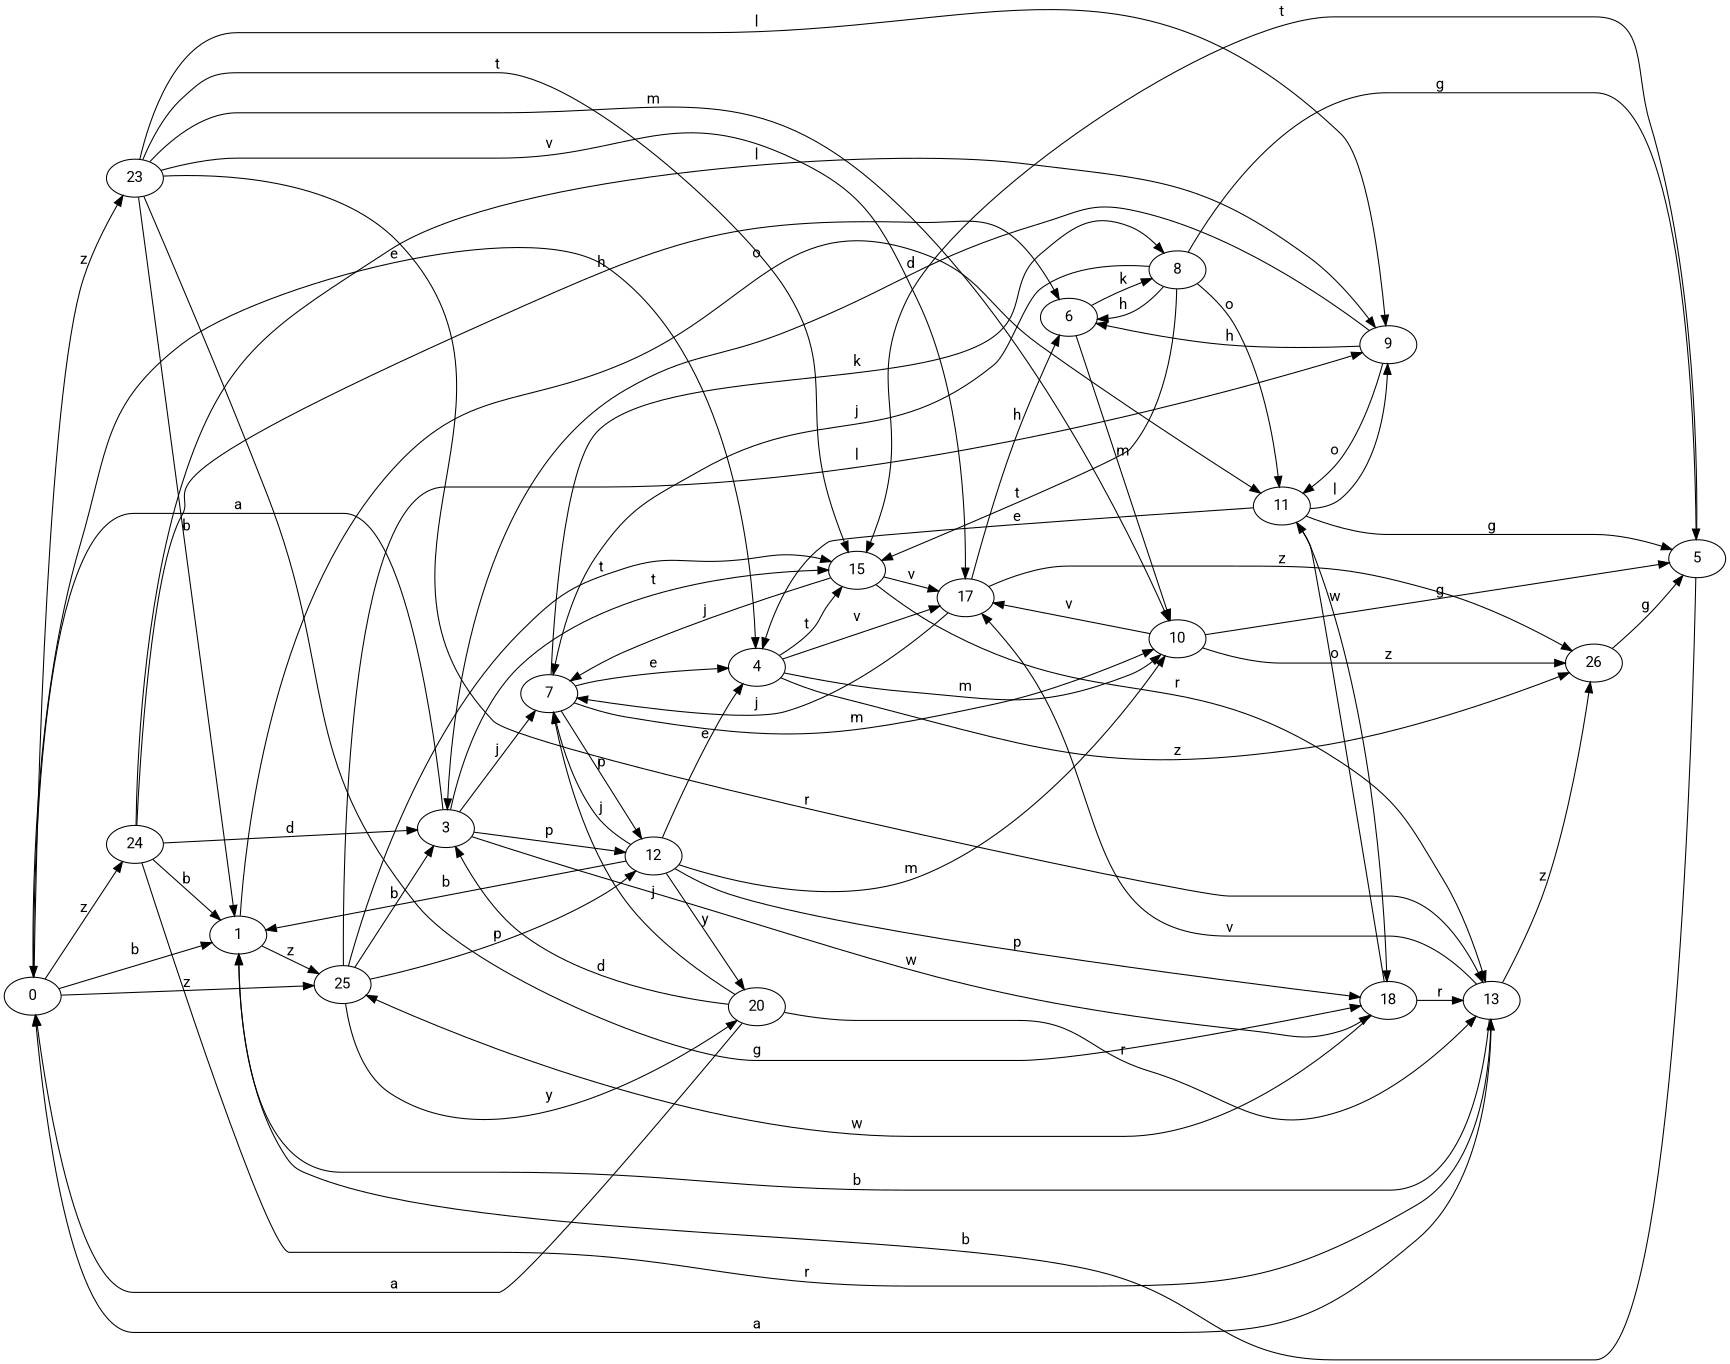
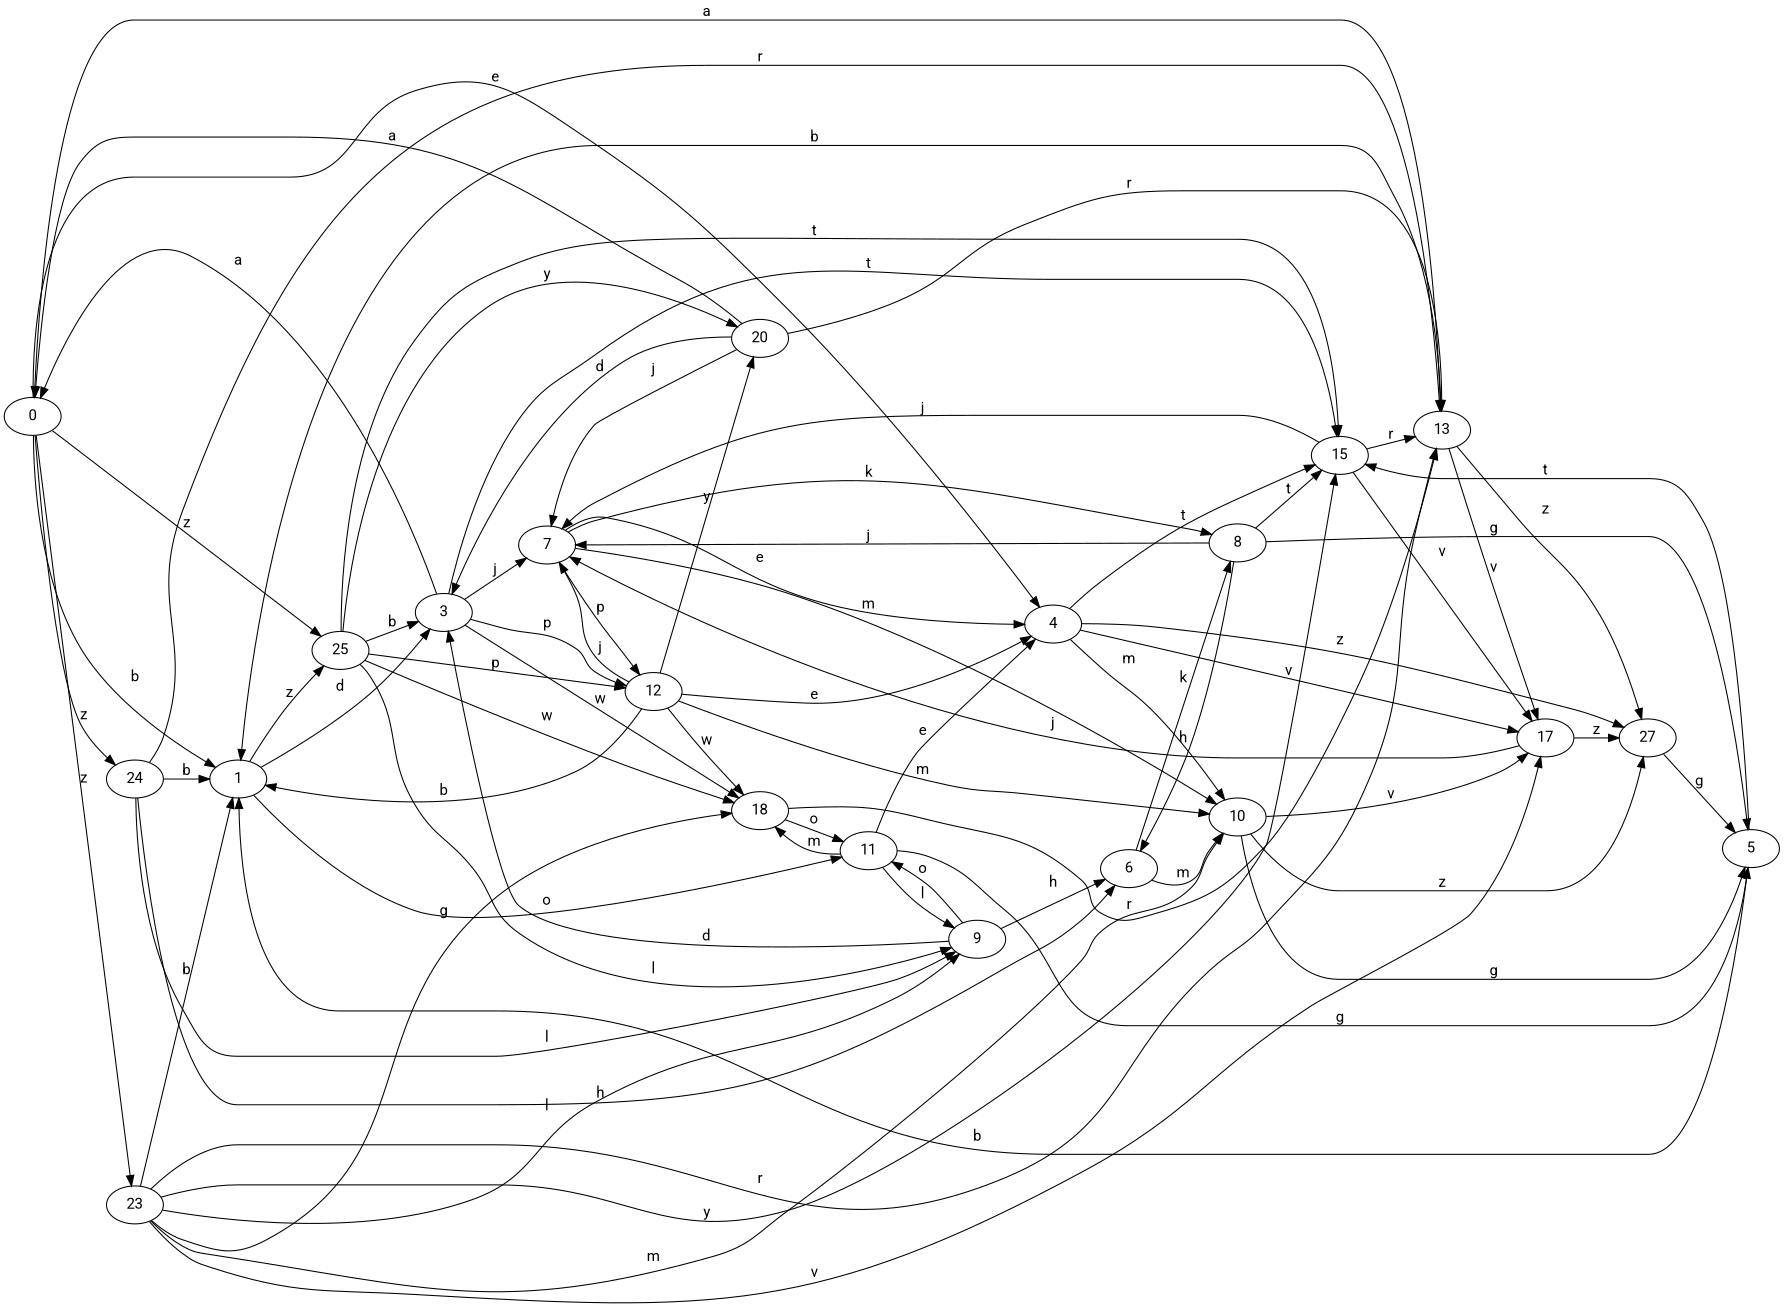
(498, 65) -> (707, 1213)
(1255, 372) -> none
(1008, 460) -> none
(1335, 597) -> (814, 842)
(1594, 663) -> (1648, 738)
(285, 837) -> (349, 711)
(1017, 943) -> (707, 741)
(880, 1135) -> (543, 734)
